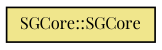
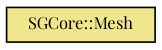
(81, 25) -> (81, 25)
